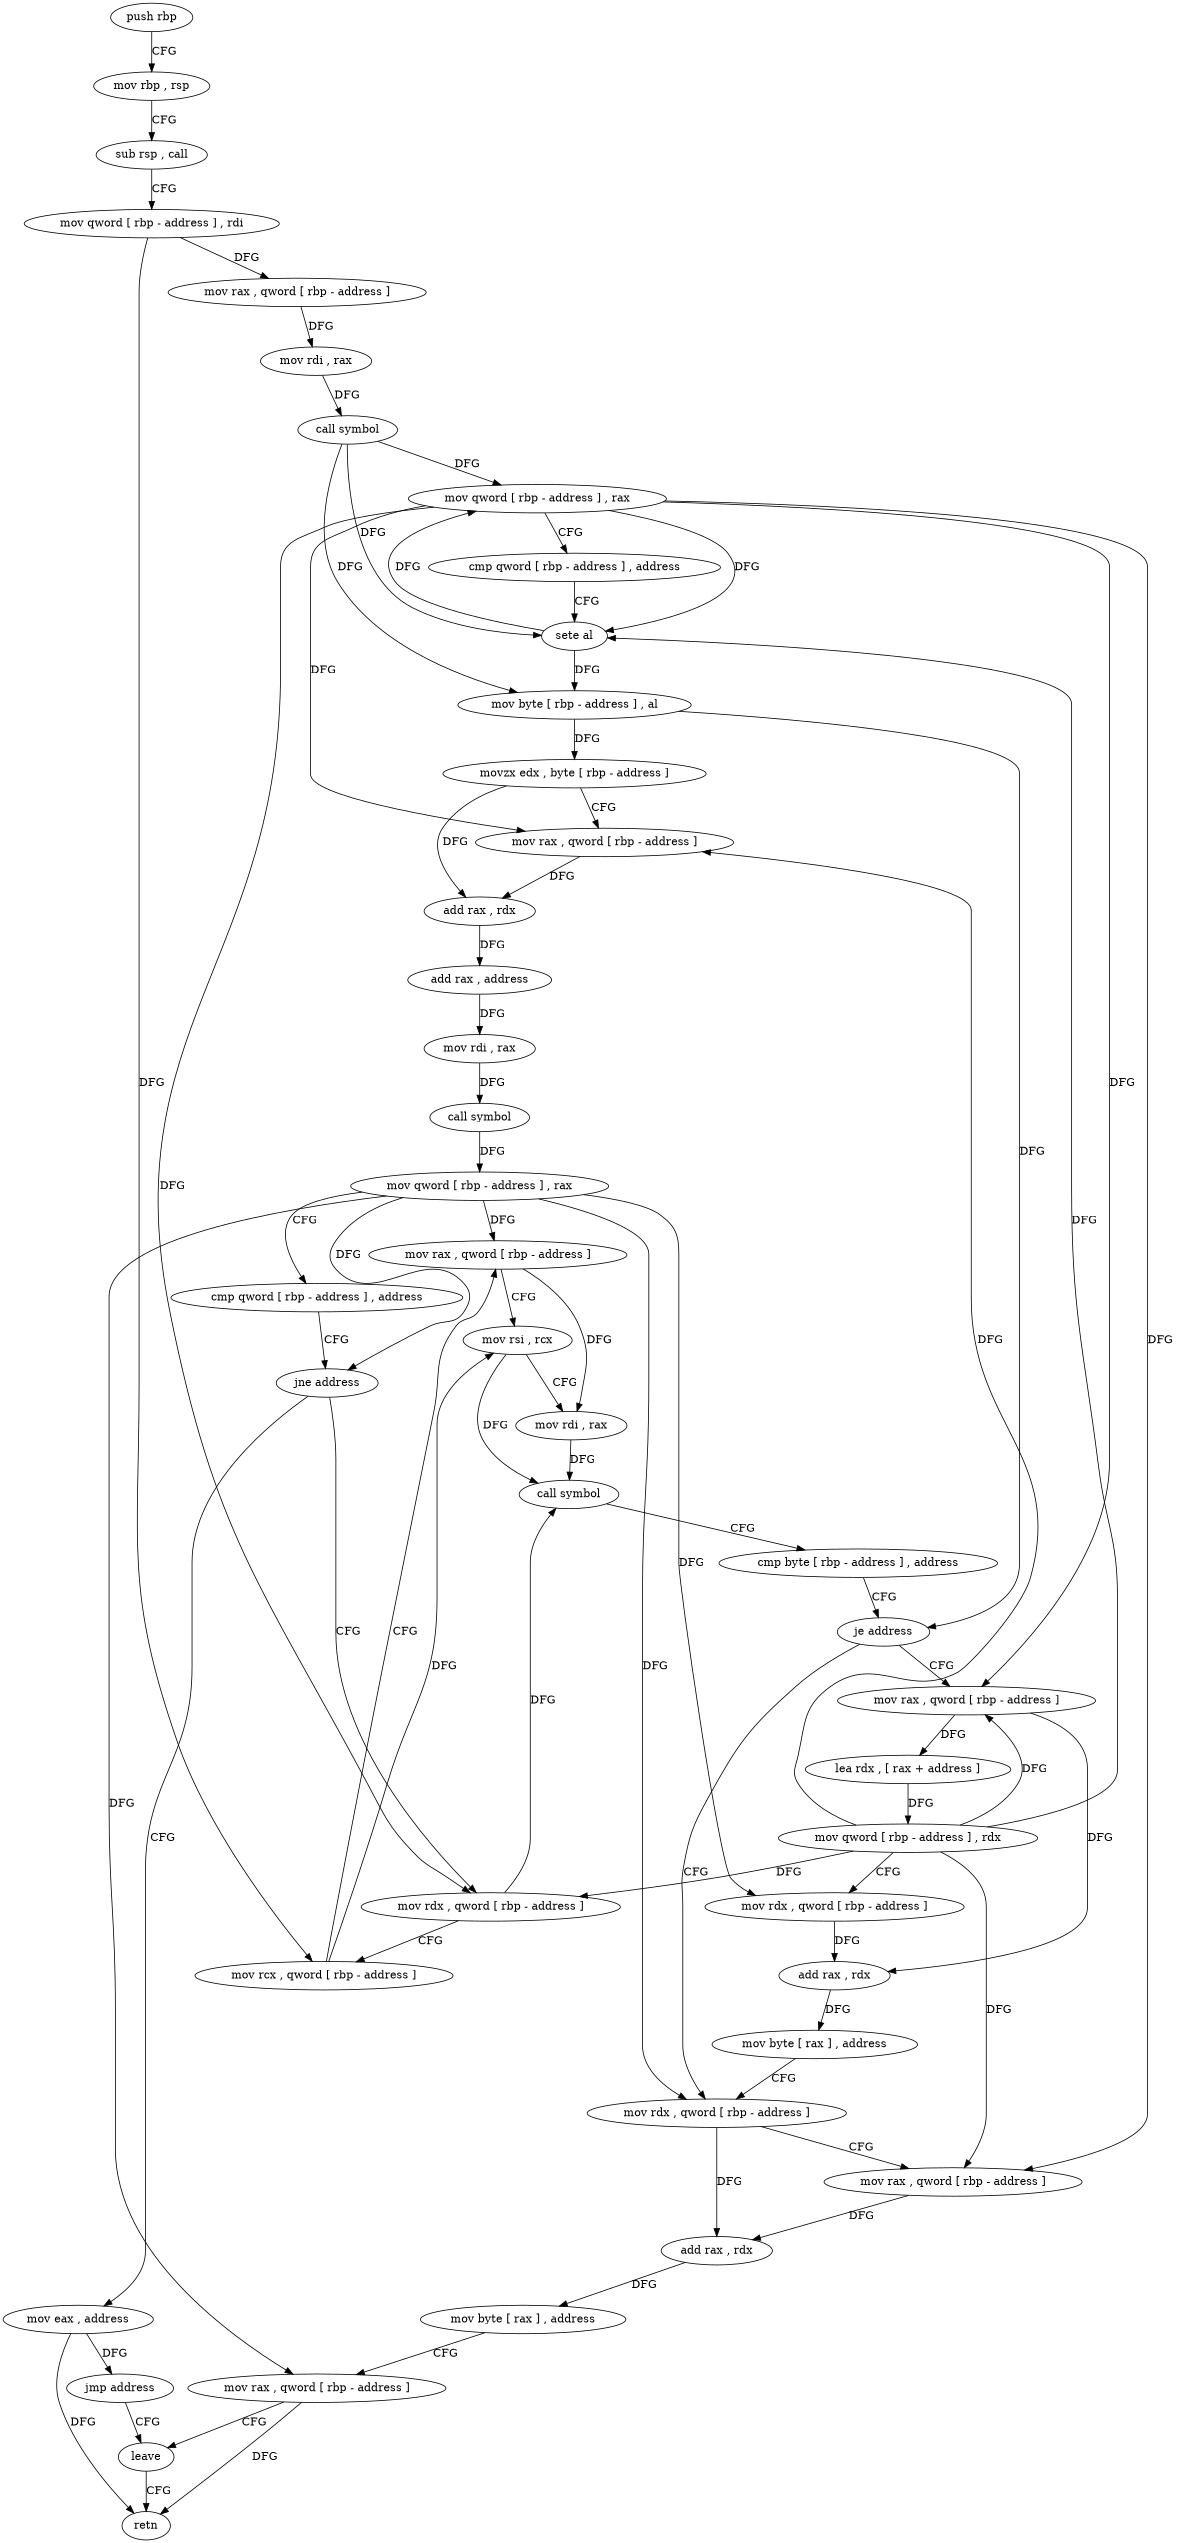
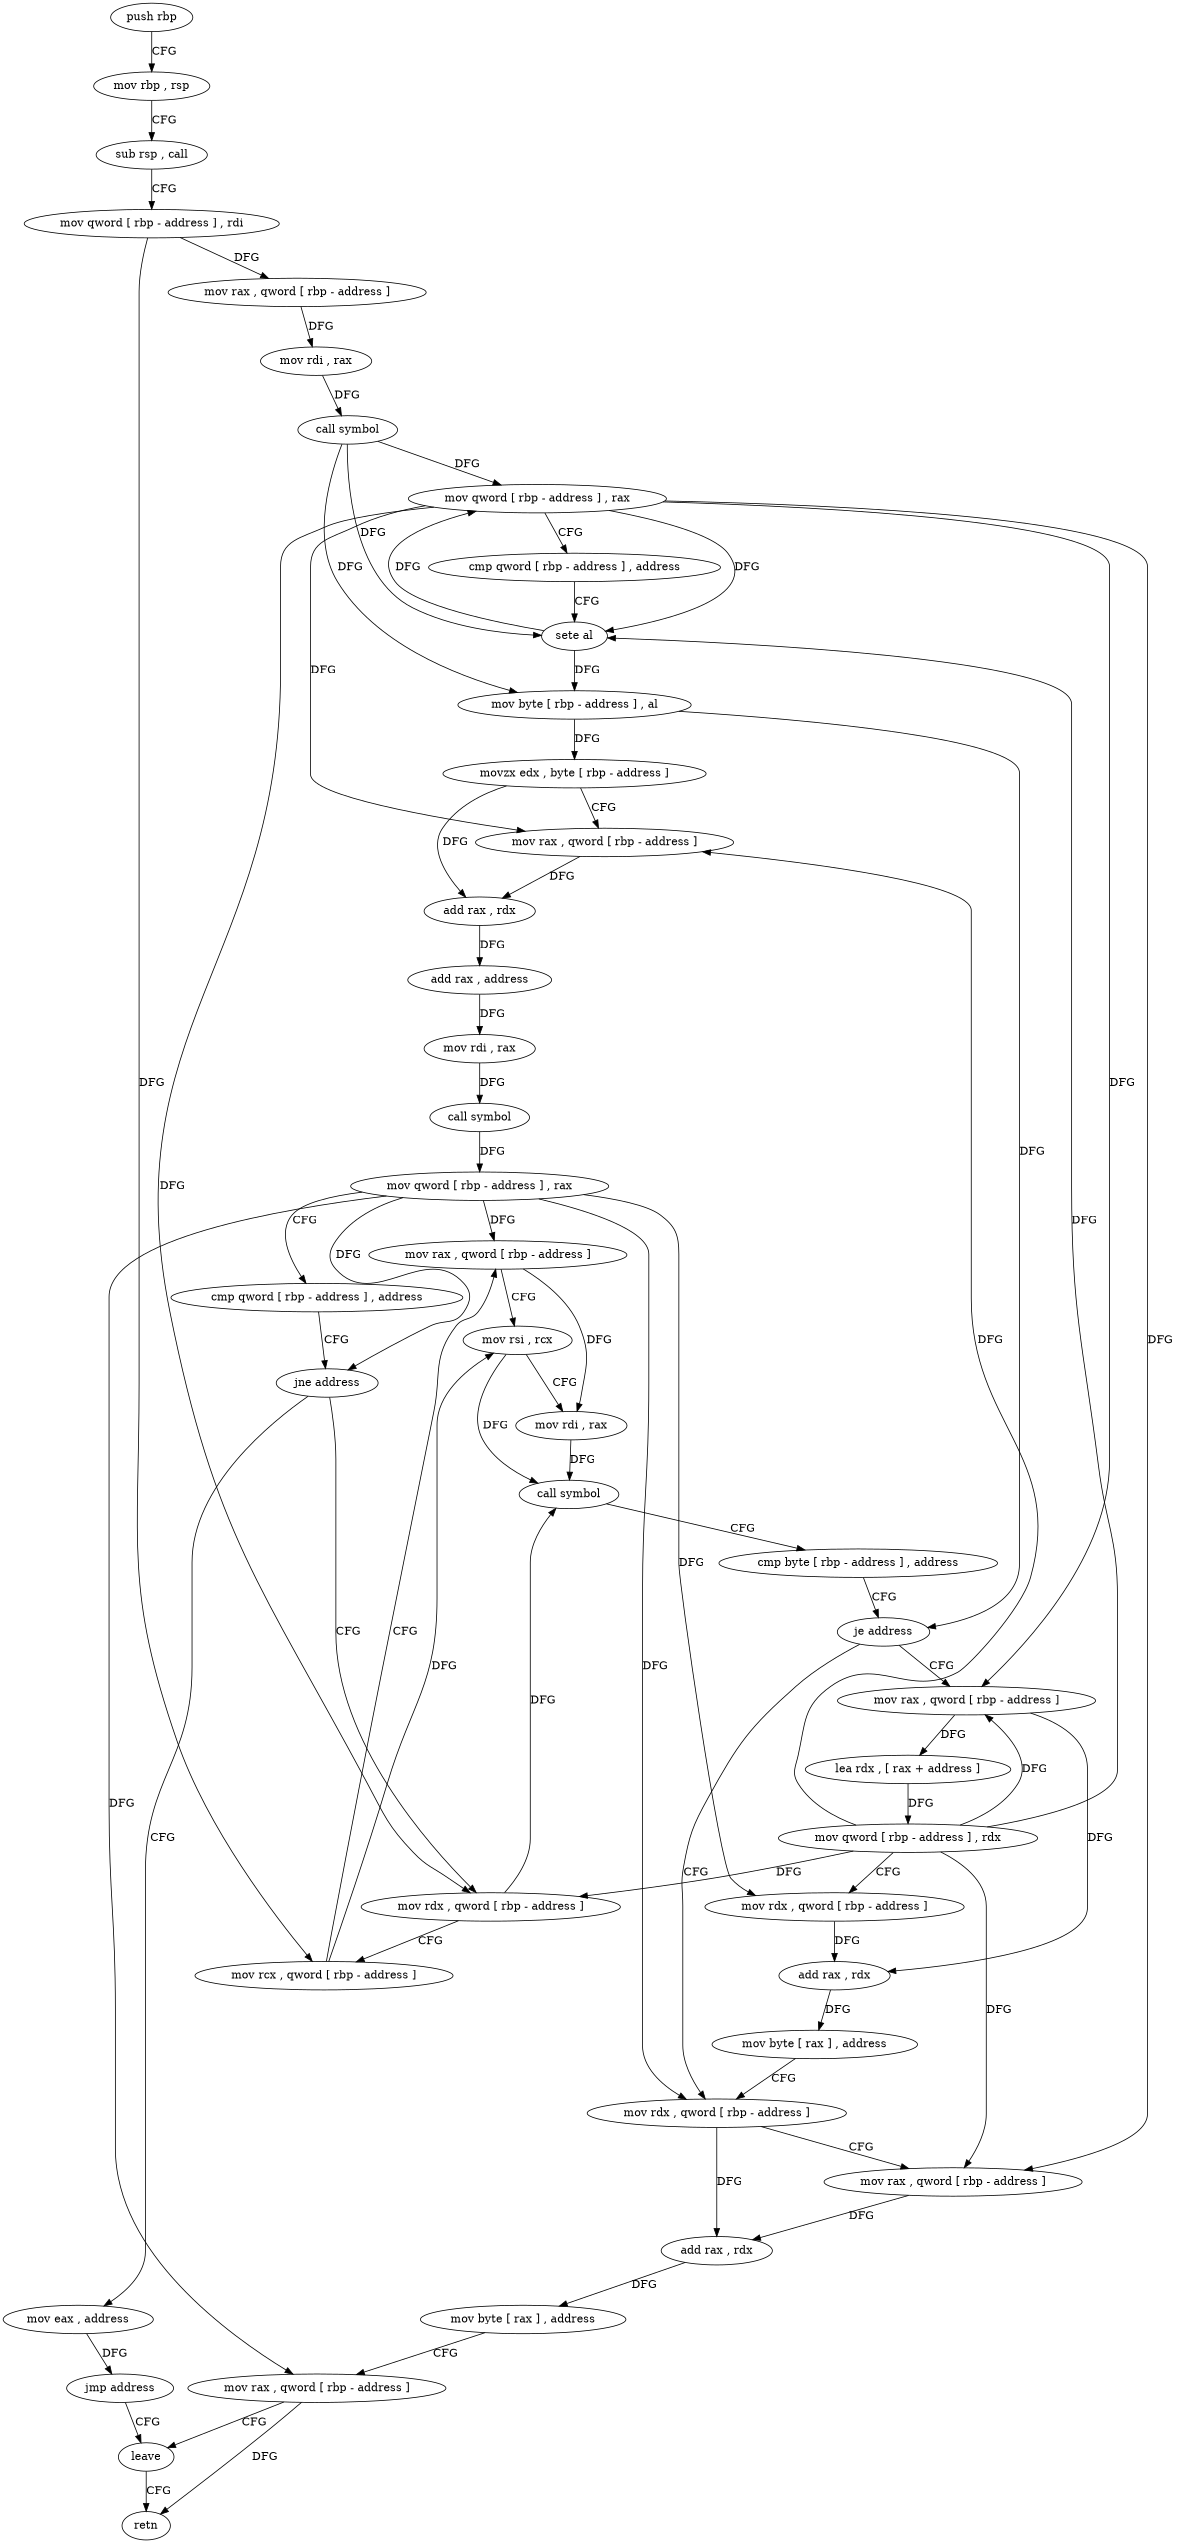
(70, 2428) -> none
